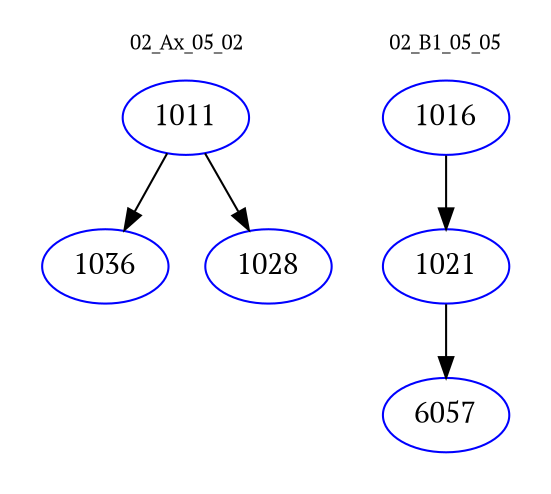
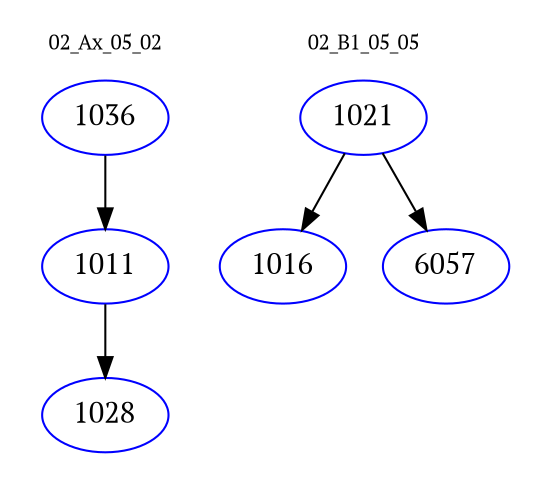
(151, 182) -> (105, 182)
(446, 182) -> (329, 182)
